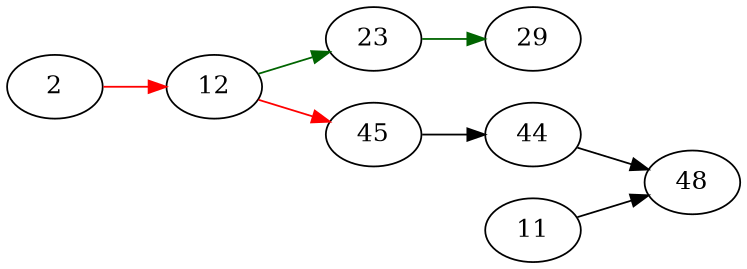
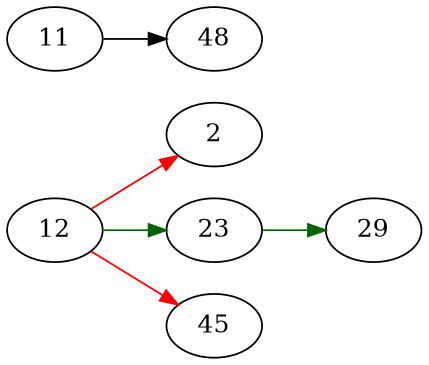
(126, 87) -> (127, 187)
(533, 135) -> none
